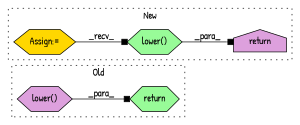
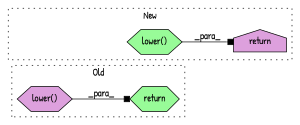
(45, 42) -> none
